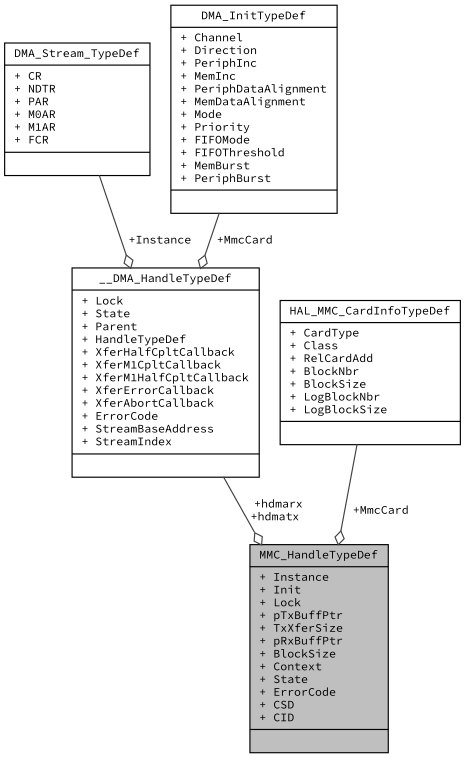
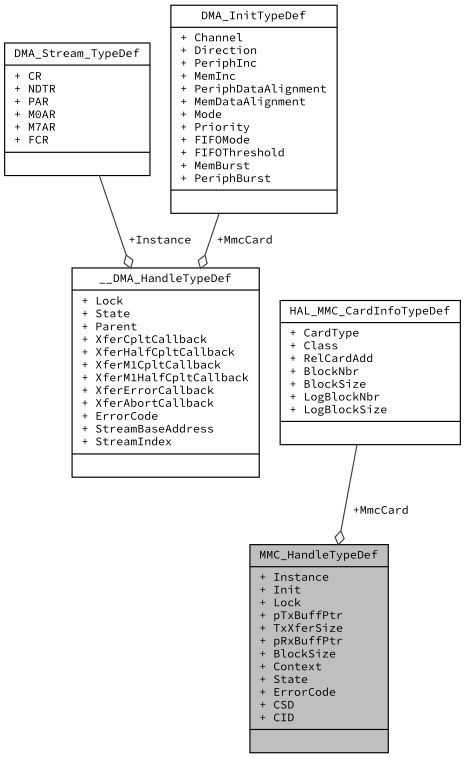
(35, 127) -> (35, 127)
(134, 339) -> (145, 339)
(239, 505) -> none
